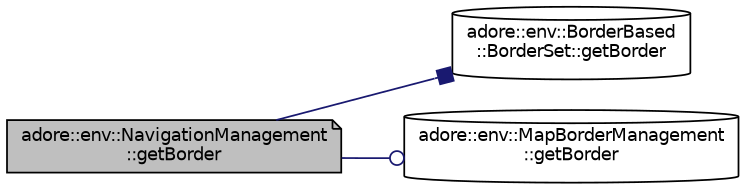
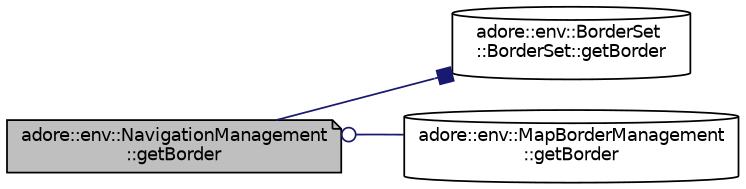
(571, 43) -> (571, 43)
(366, 158) -> (380, 135)
